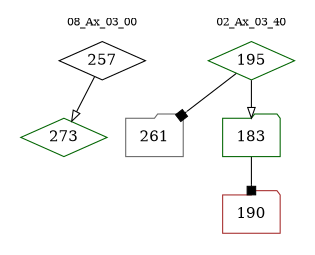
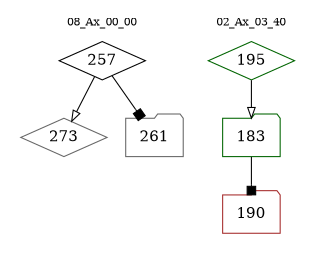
(102, 23) -> (102, 23)
(212, 92) -> (124, 93)
(64, 137) -> (64, 137)
